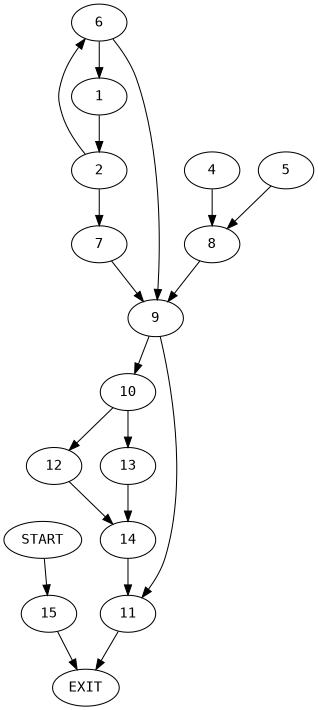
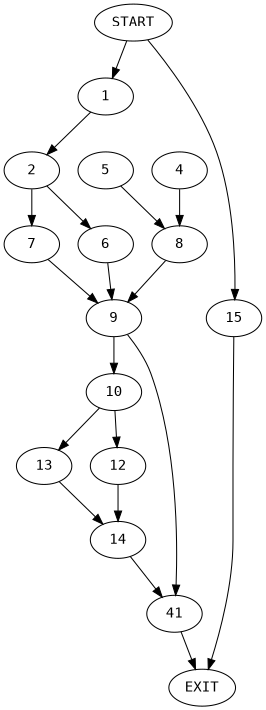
(99, 54) -> (121, 55)
(128, 614) -> (174, 614)
